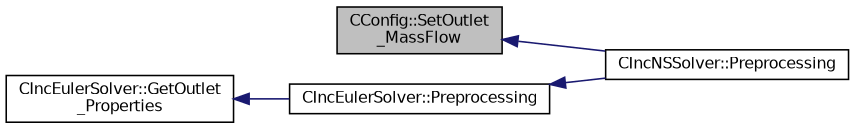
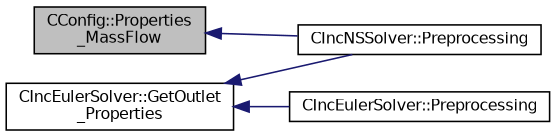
(420, 30) -> (120, 30)
(586, 80) -> (297, 67)
